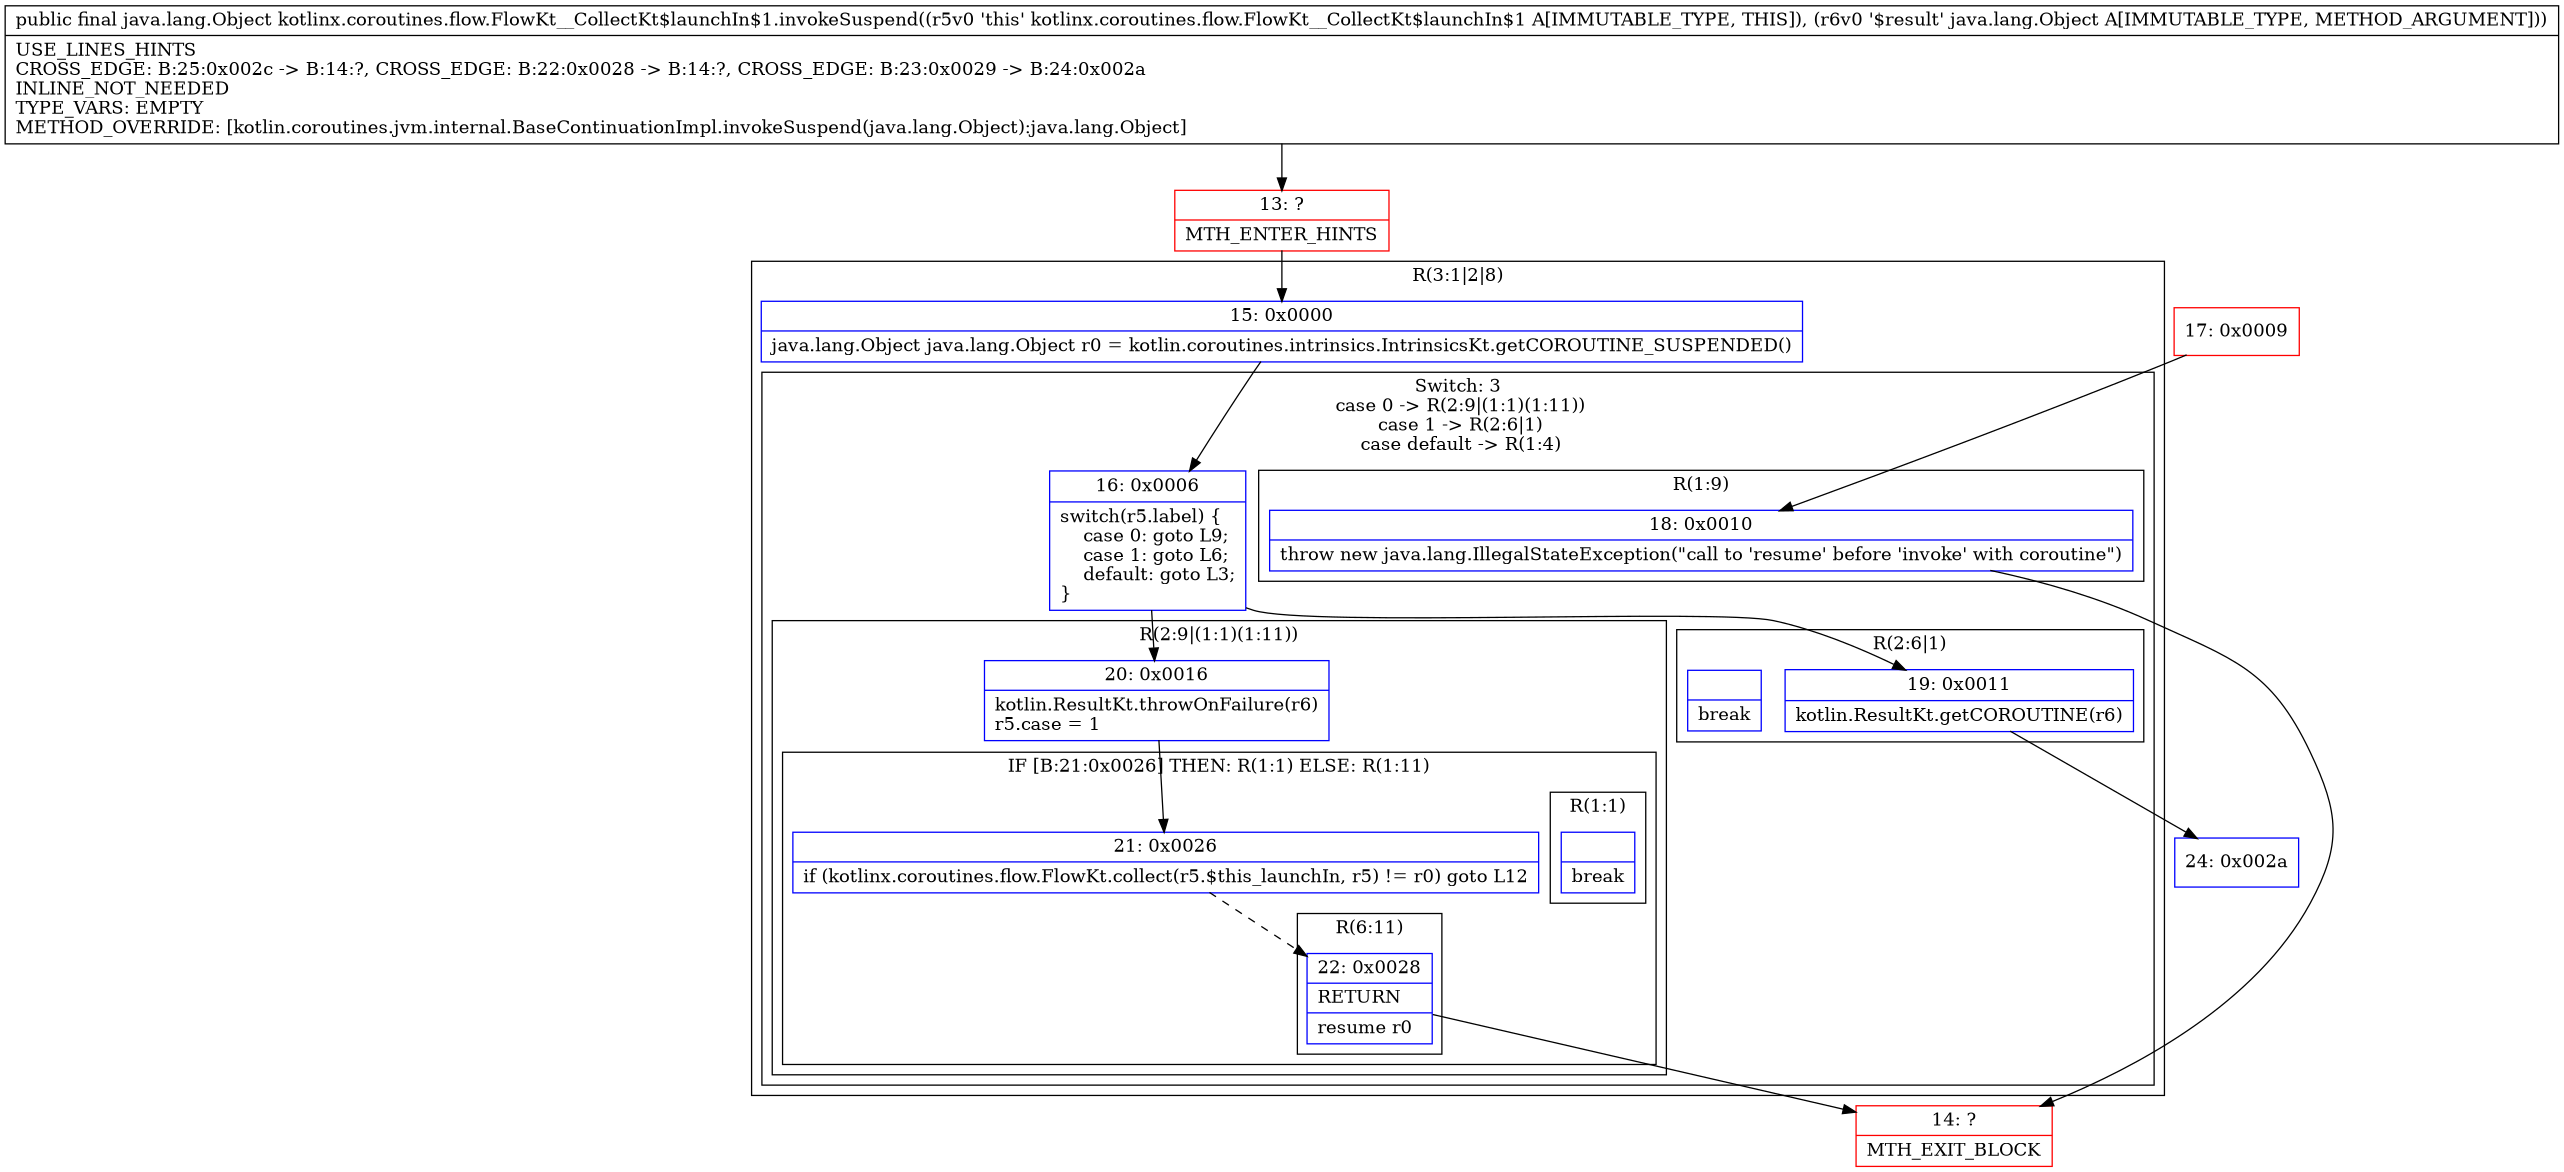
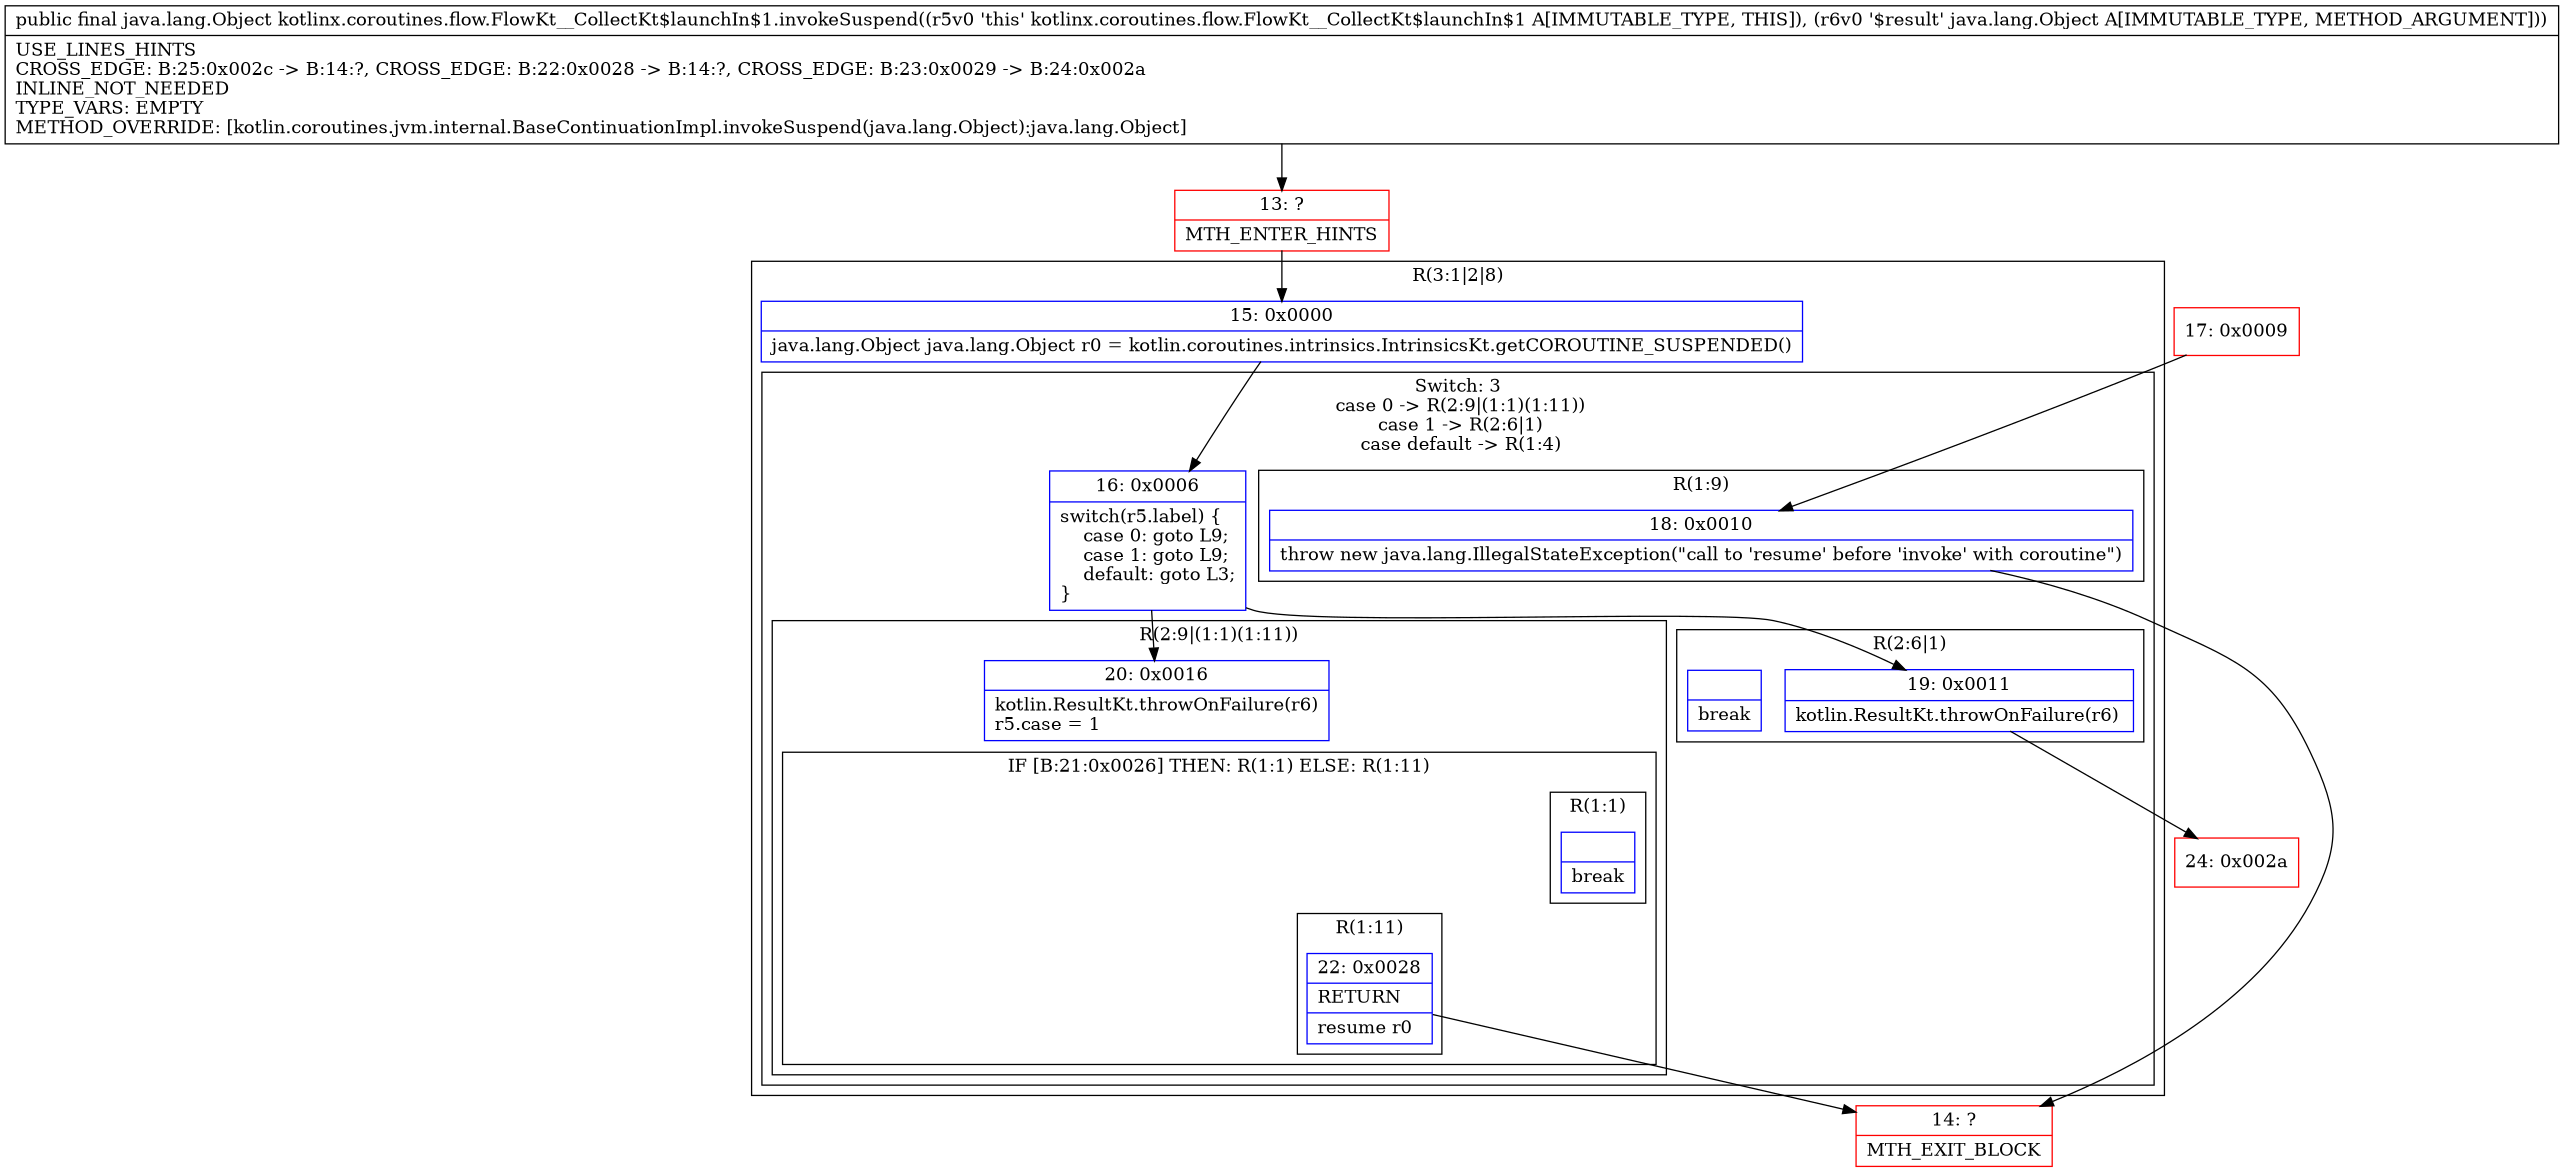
(1144, 555) -> (1144, 555)
(1959, 715) -> (1957, 715)
(1166, 863) -> none
(2237, 863) -> (2237, 863)
(1370, 928) -> (1370, 928)
